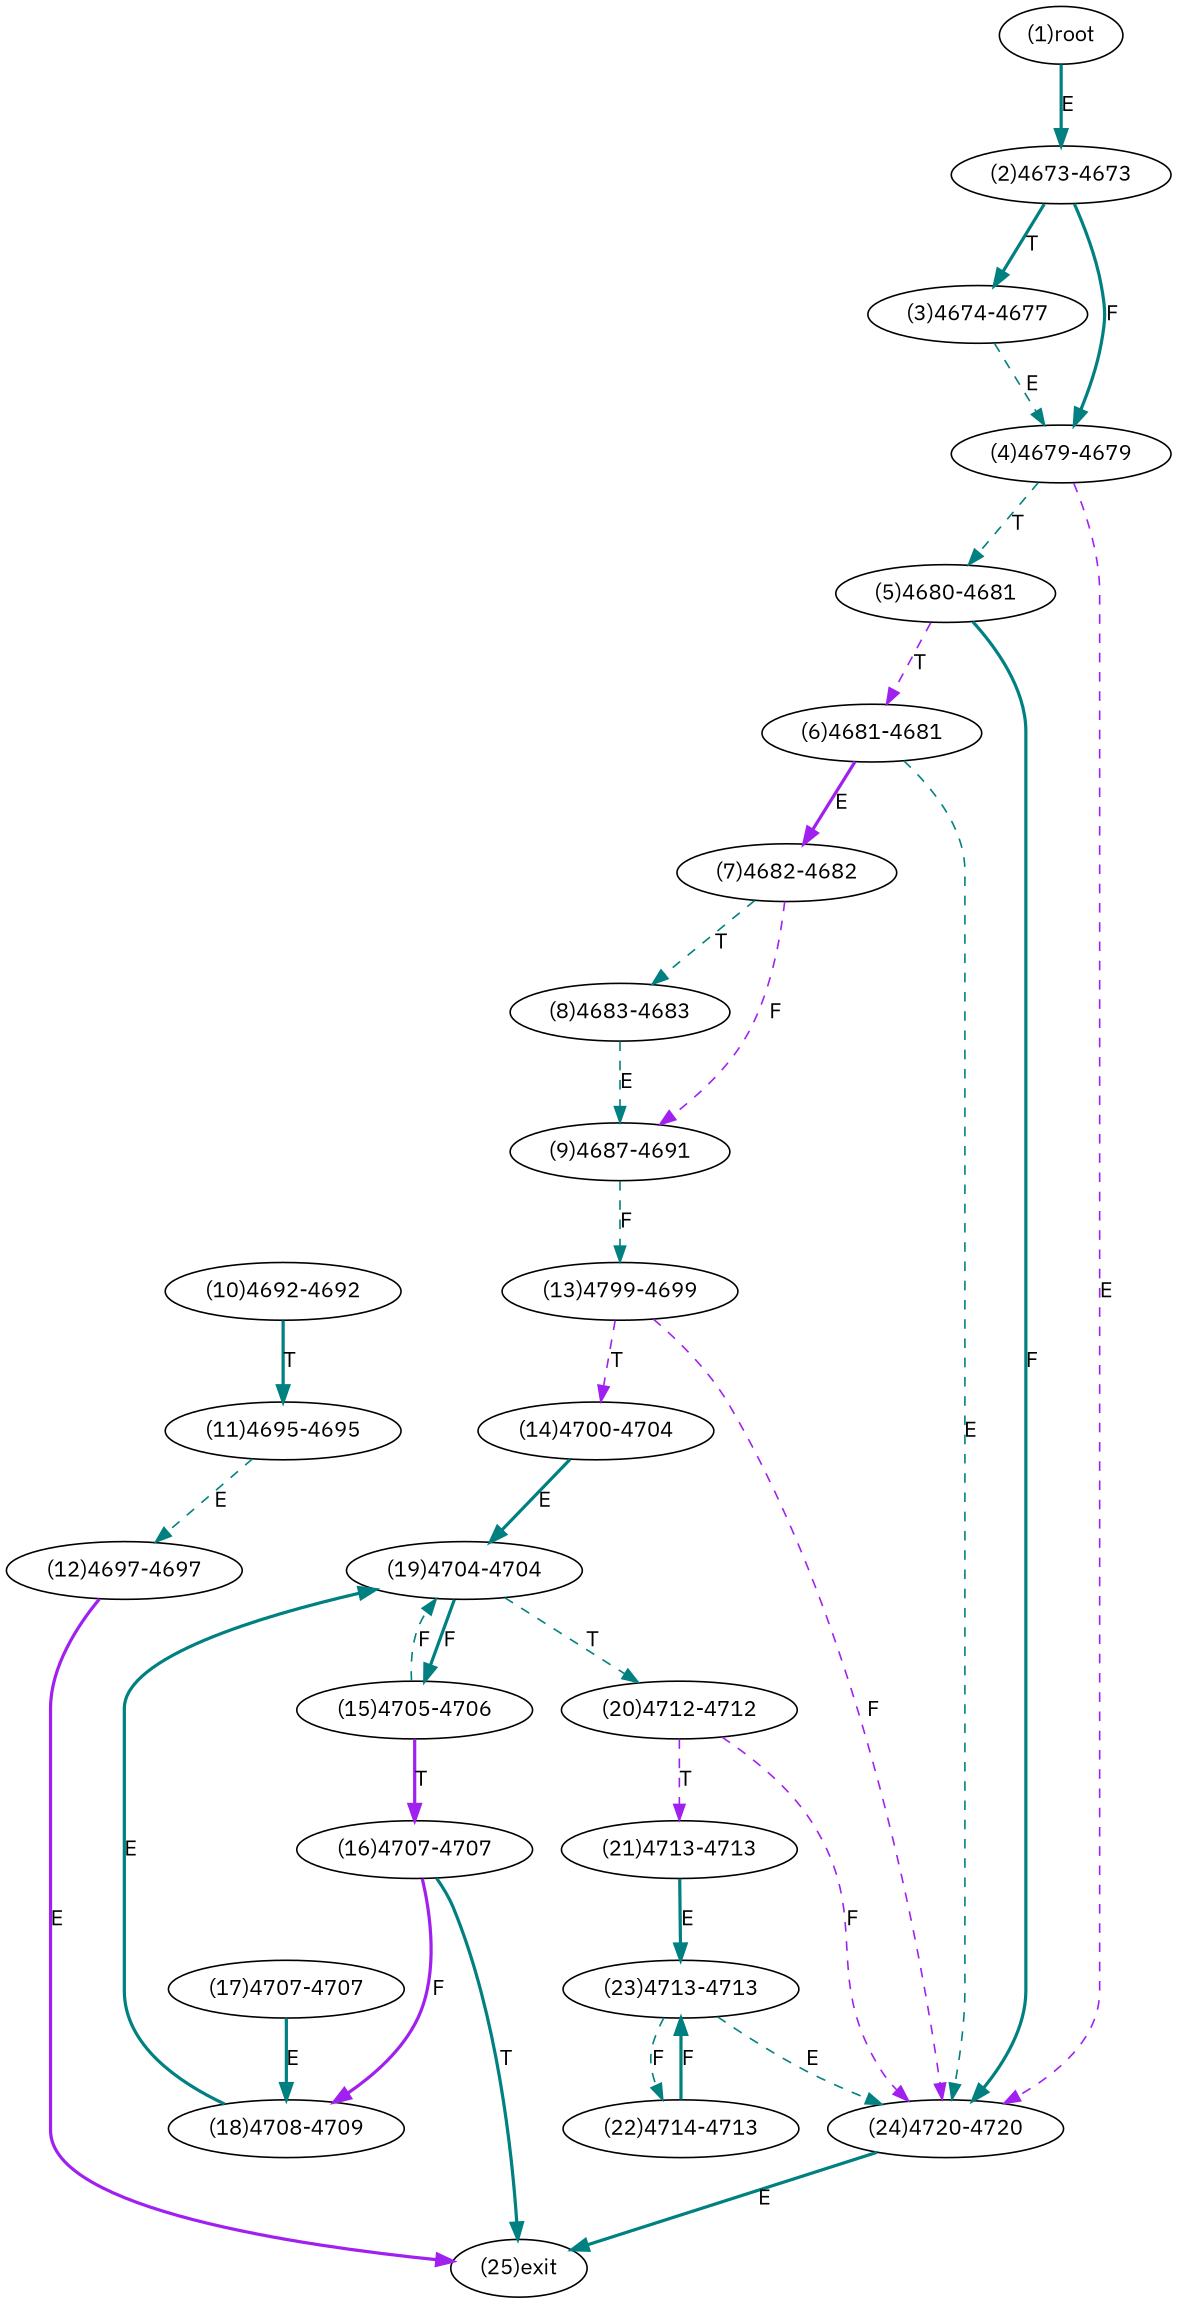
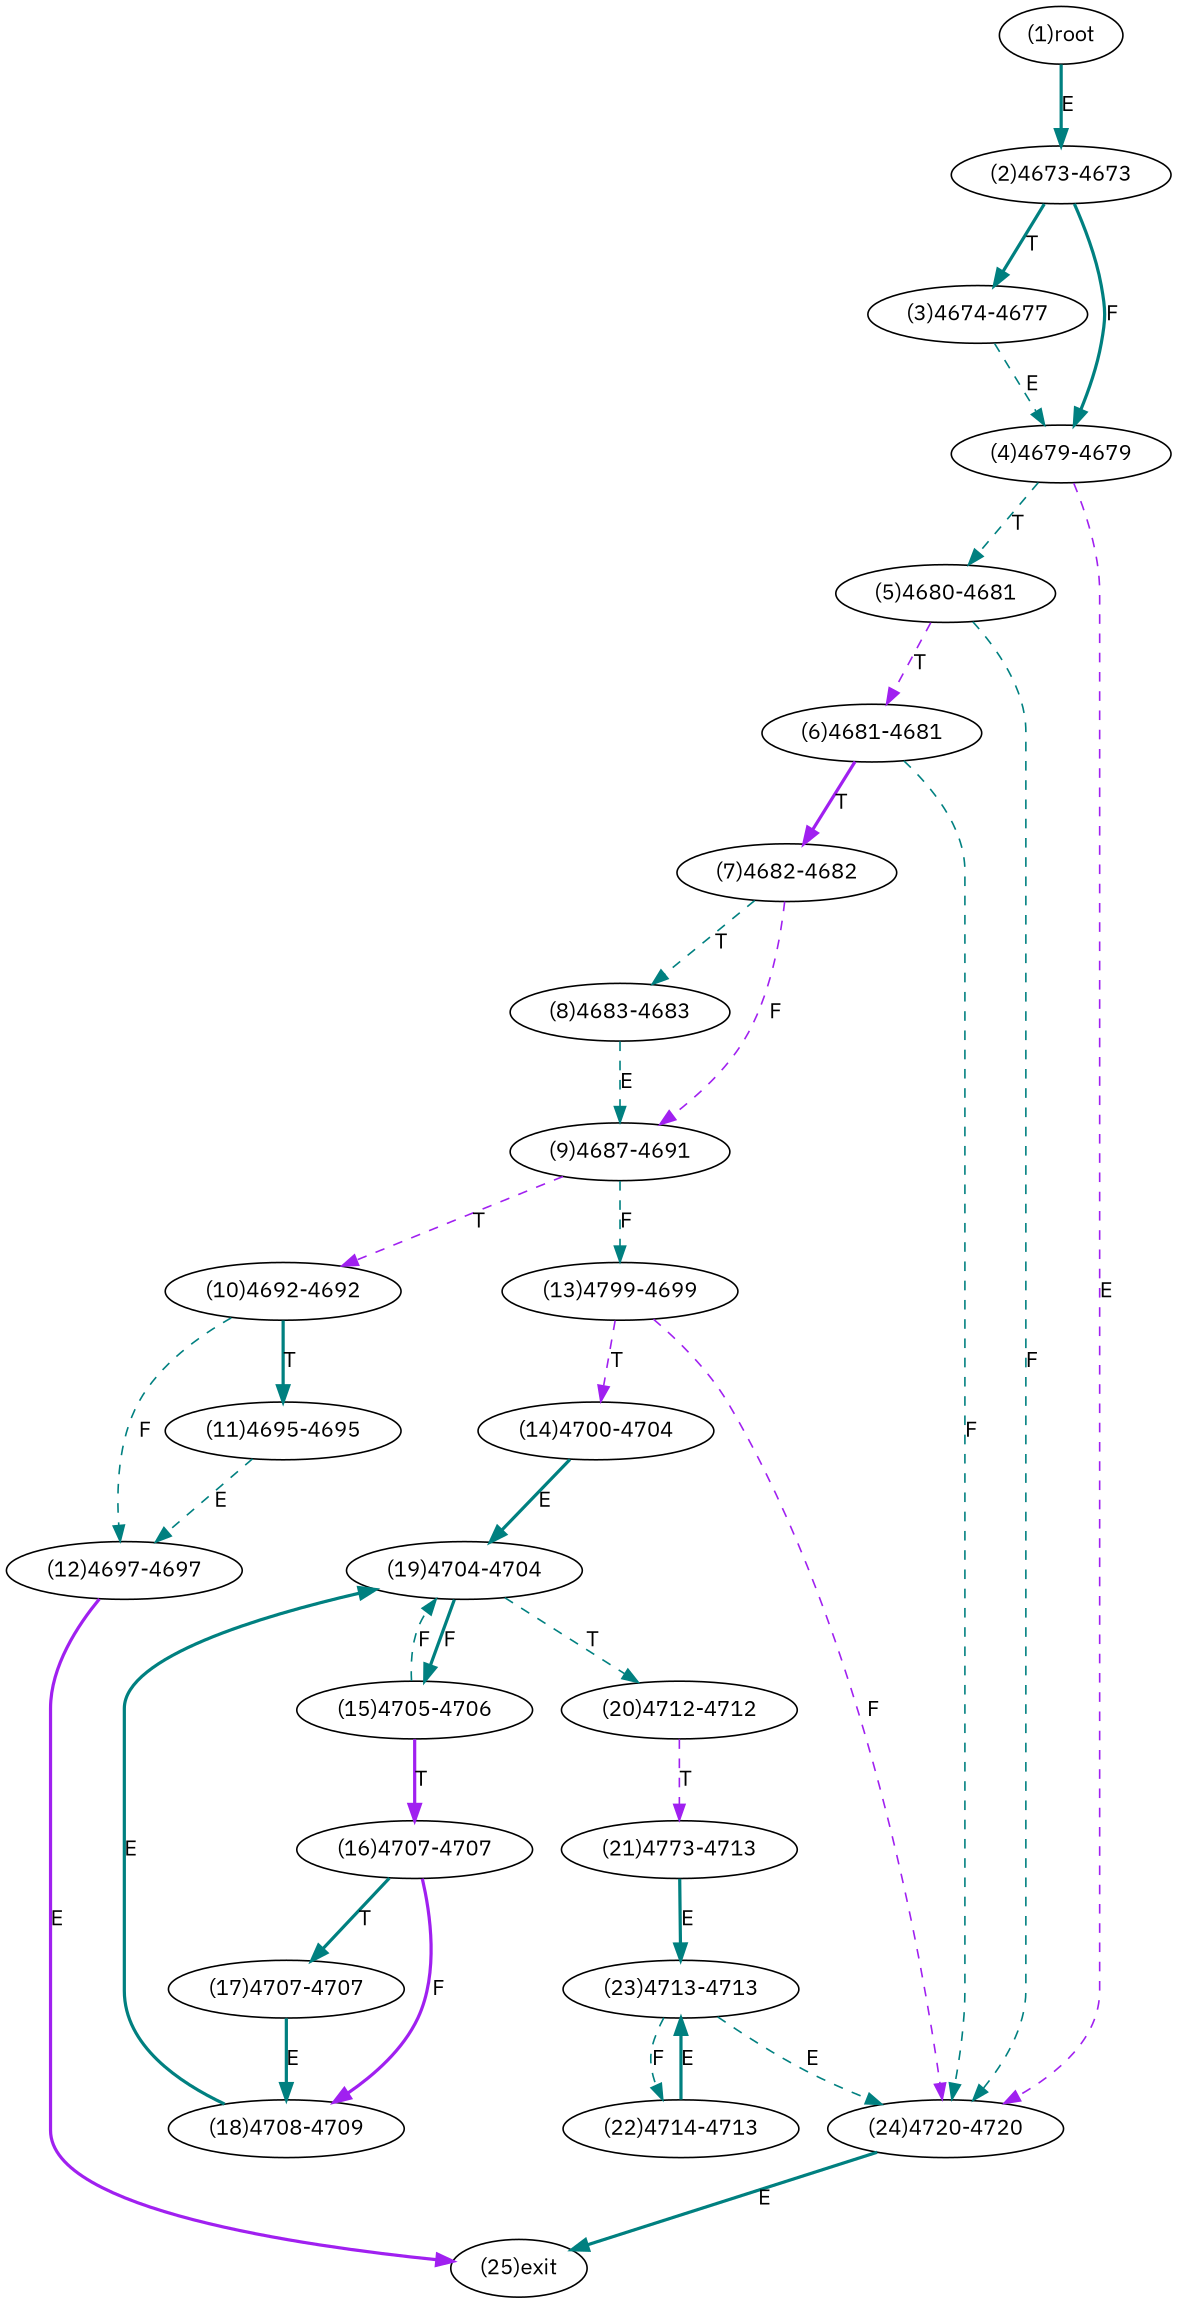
(842, 803) -> (842, 803)
none -> (460, 1218)
(1026, 1353) -> (1026, 1353)
none -> (139, 1402)
(971, 1431) -> (971, 1431)
(679, 1850) -> (679, 1850)
(841, 1897) -> none
(494, 2046) -> (356, 1913)
(688, 2059) -> (688, 2059)
